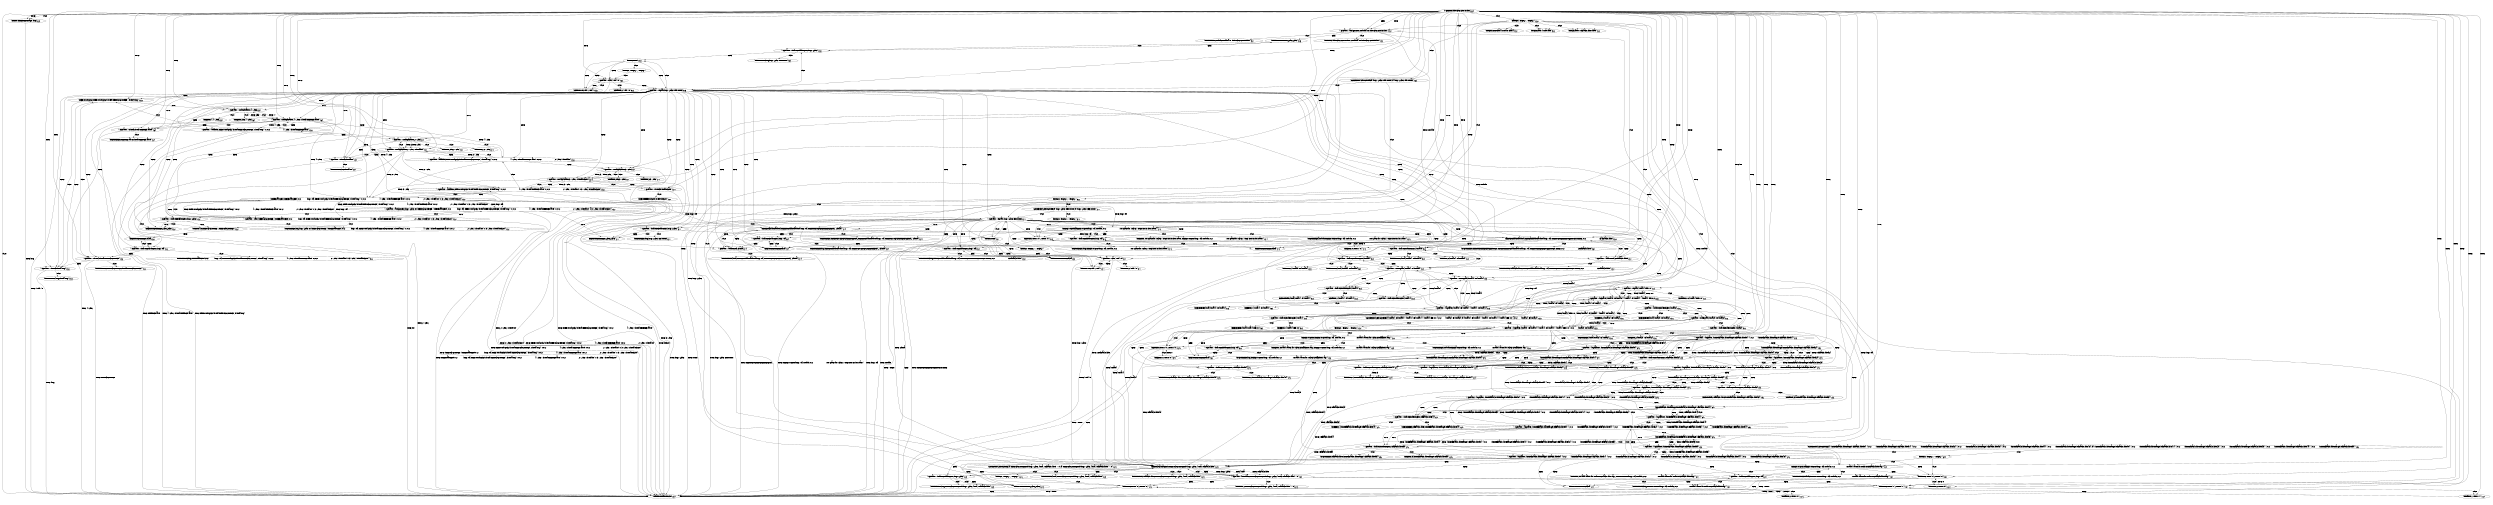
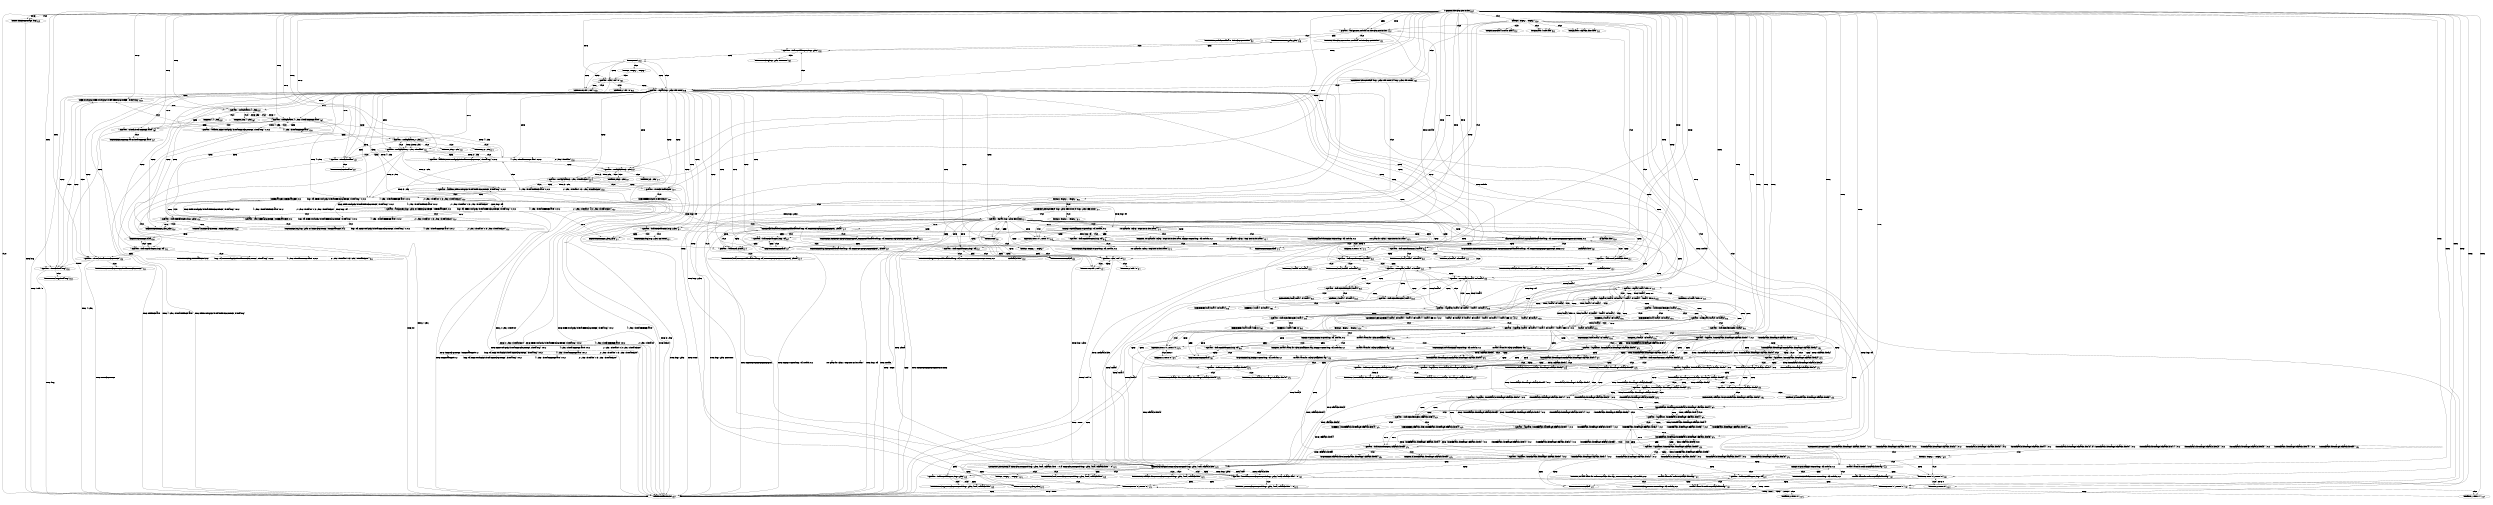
(1738, 165) -> (1738, 165)
(79, 264) -> (79, 264)
